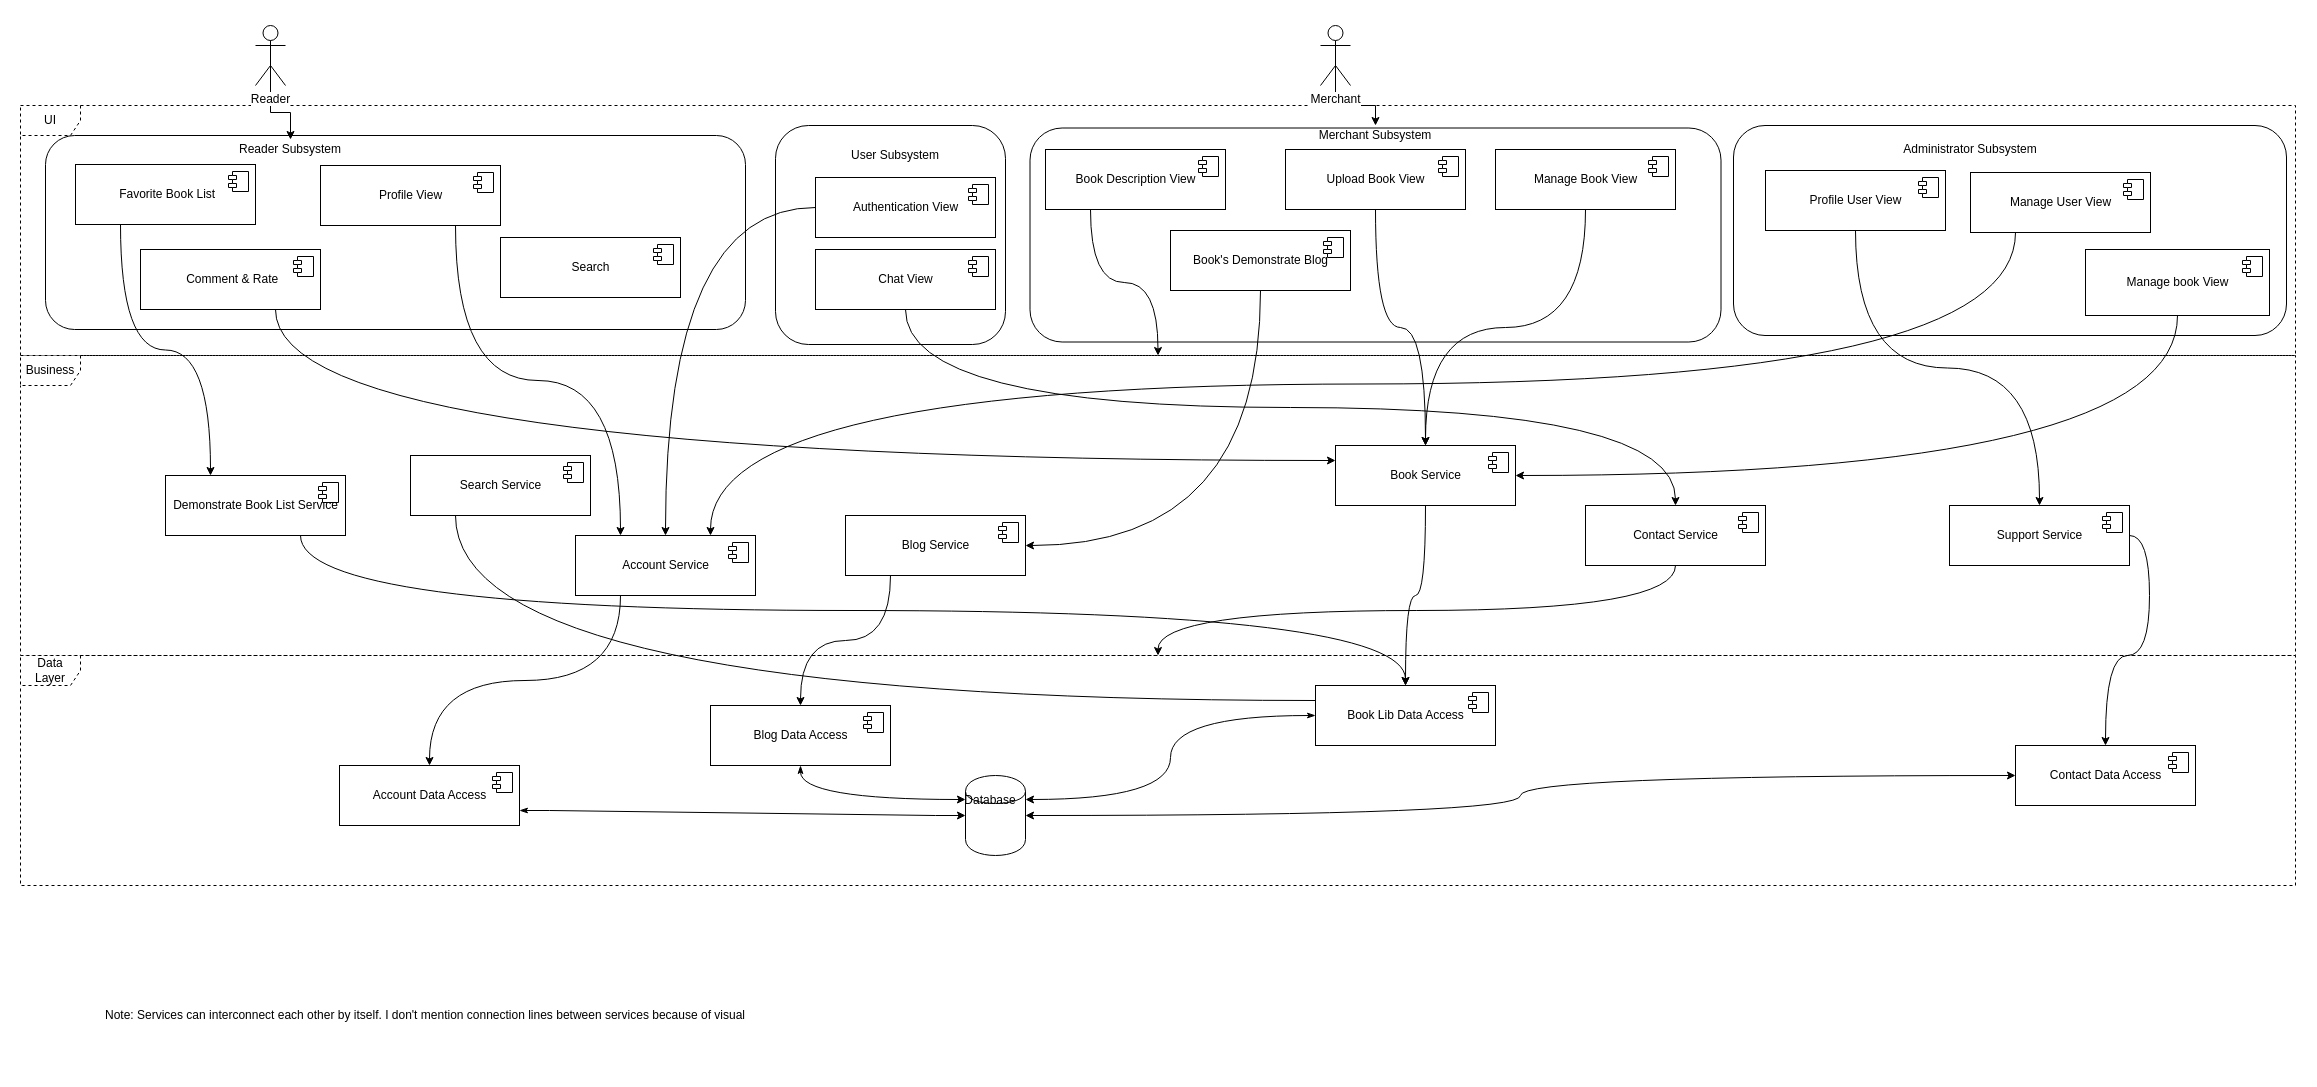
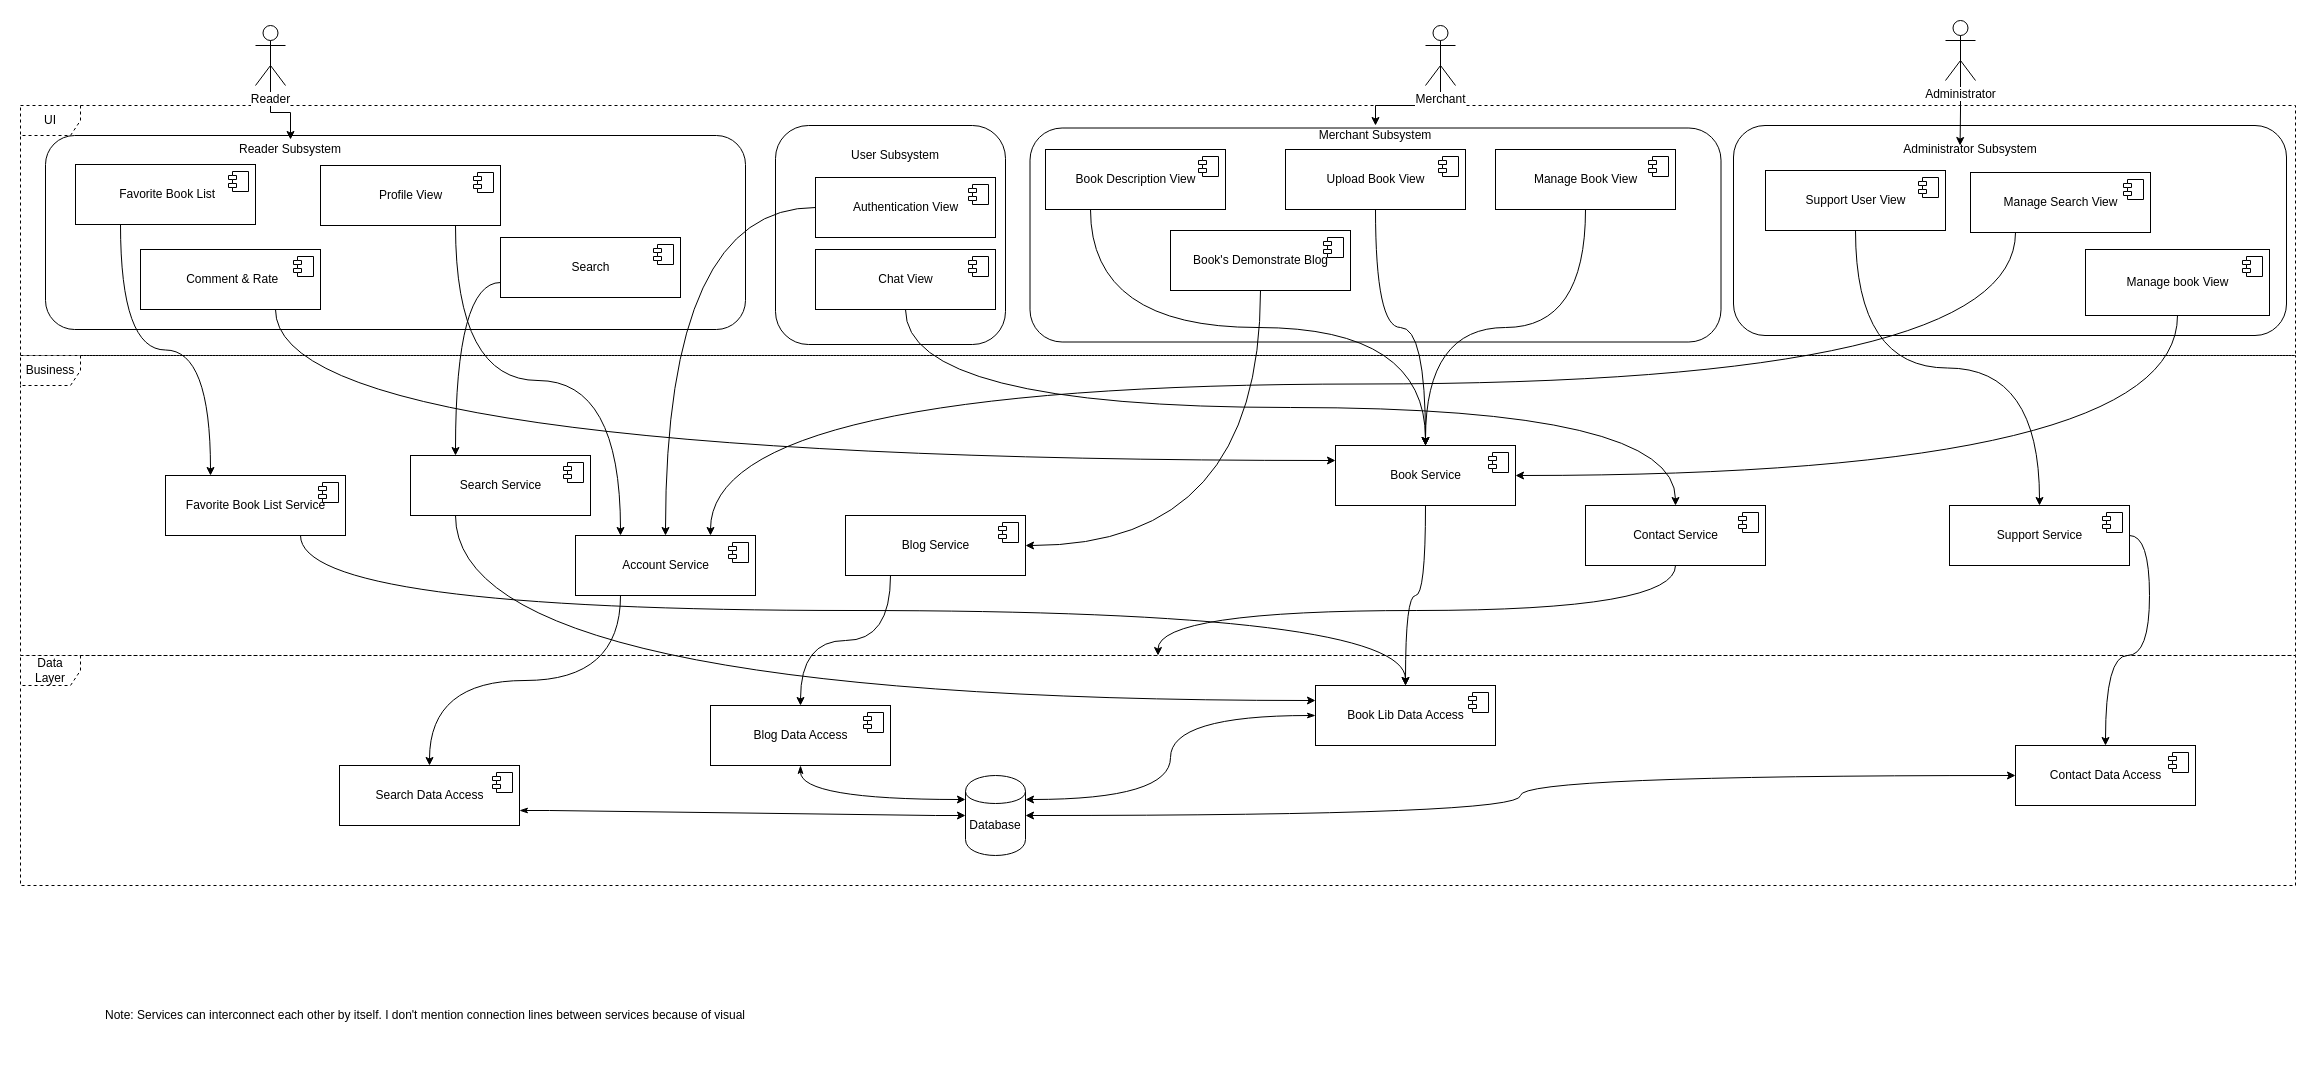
none -> (1961, 51)
(1336, 56) -> (1441, 56)
none -> (1961, 101)
(1856, 201) -> (1856, 201)
(2061, 203) -> (2061, 203)
(1129, 283) -> (1251, 327)
none -> (460, 359)
(256, 506) -> (256, 506)
(1310, 700) -> (1307, 700)
(430, 796) -> (430, 796)
(991, 801) -> (996, 826)
